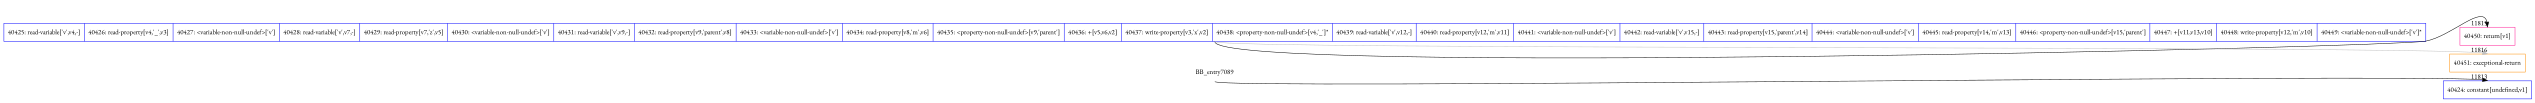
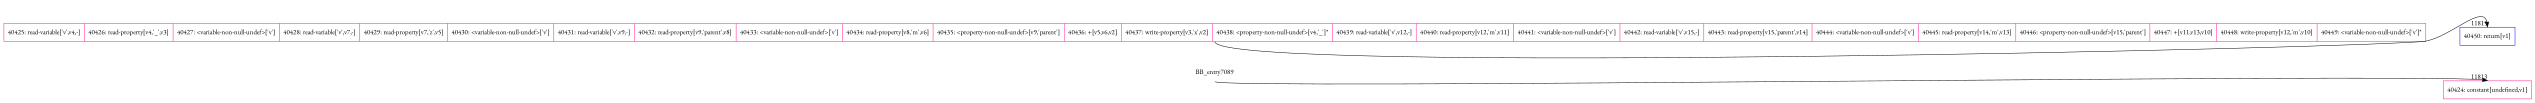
(1215, 32) -> (1215, 32)
(2487, 36) -> (2487, 36)
(2487, 63) -> none
(2487, 90) -> (2487, 90)
